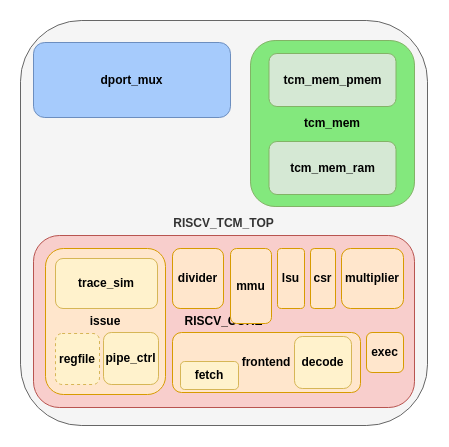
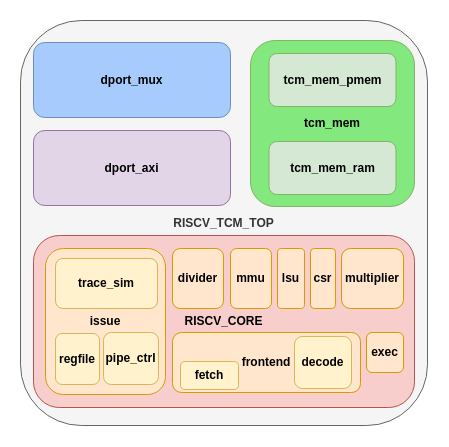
none -> (132, 168)
(251, 286) -> (251, 279)
(78, 359) -> (78, 359)
